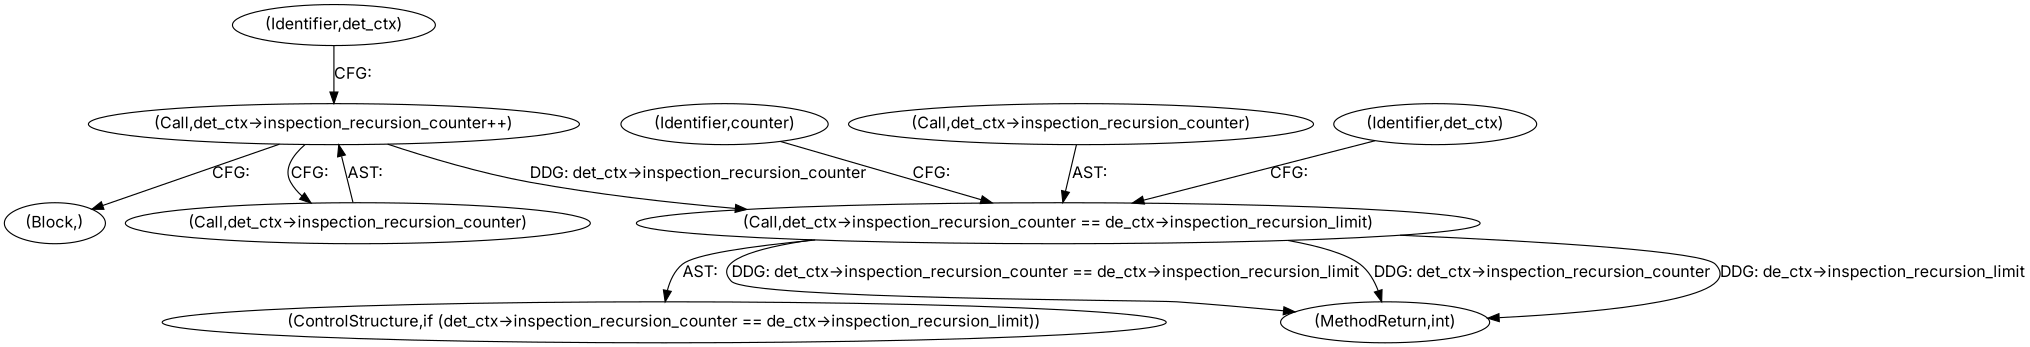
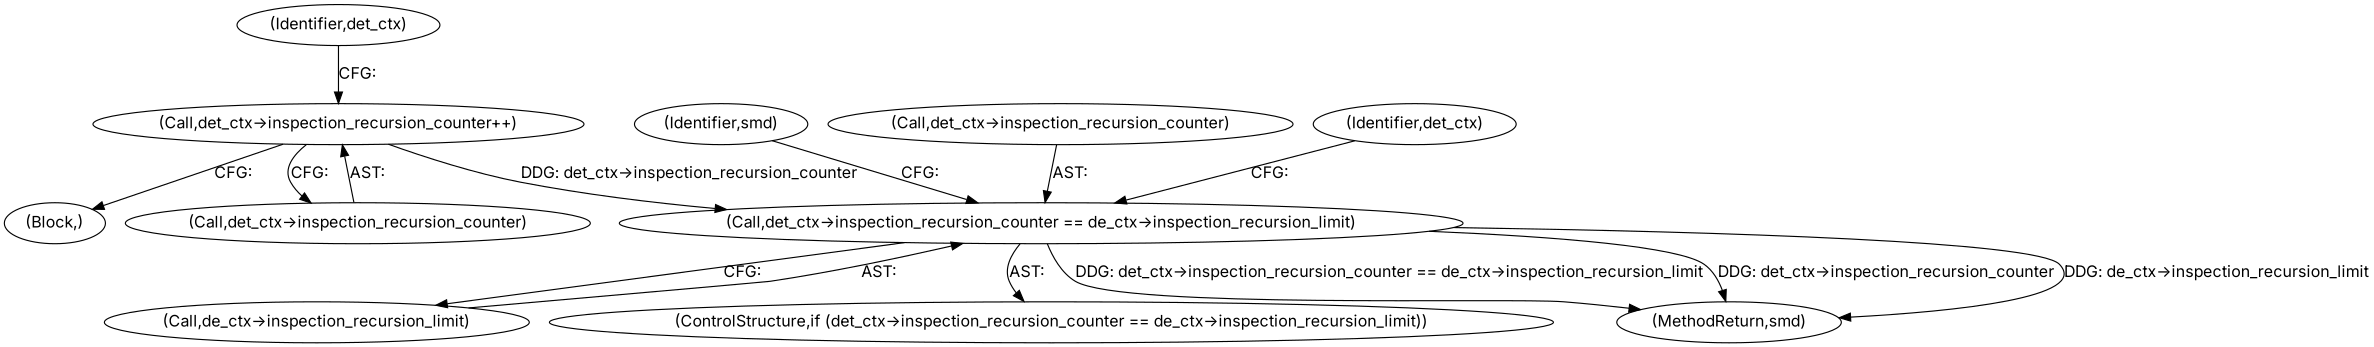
(725, 124) -> (721, 124)
none -> (317, 322)
(1385, 322) -> (1729, 322)
